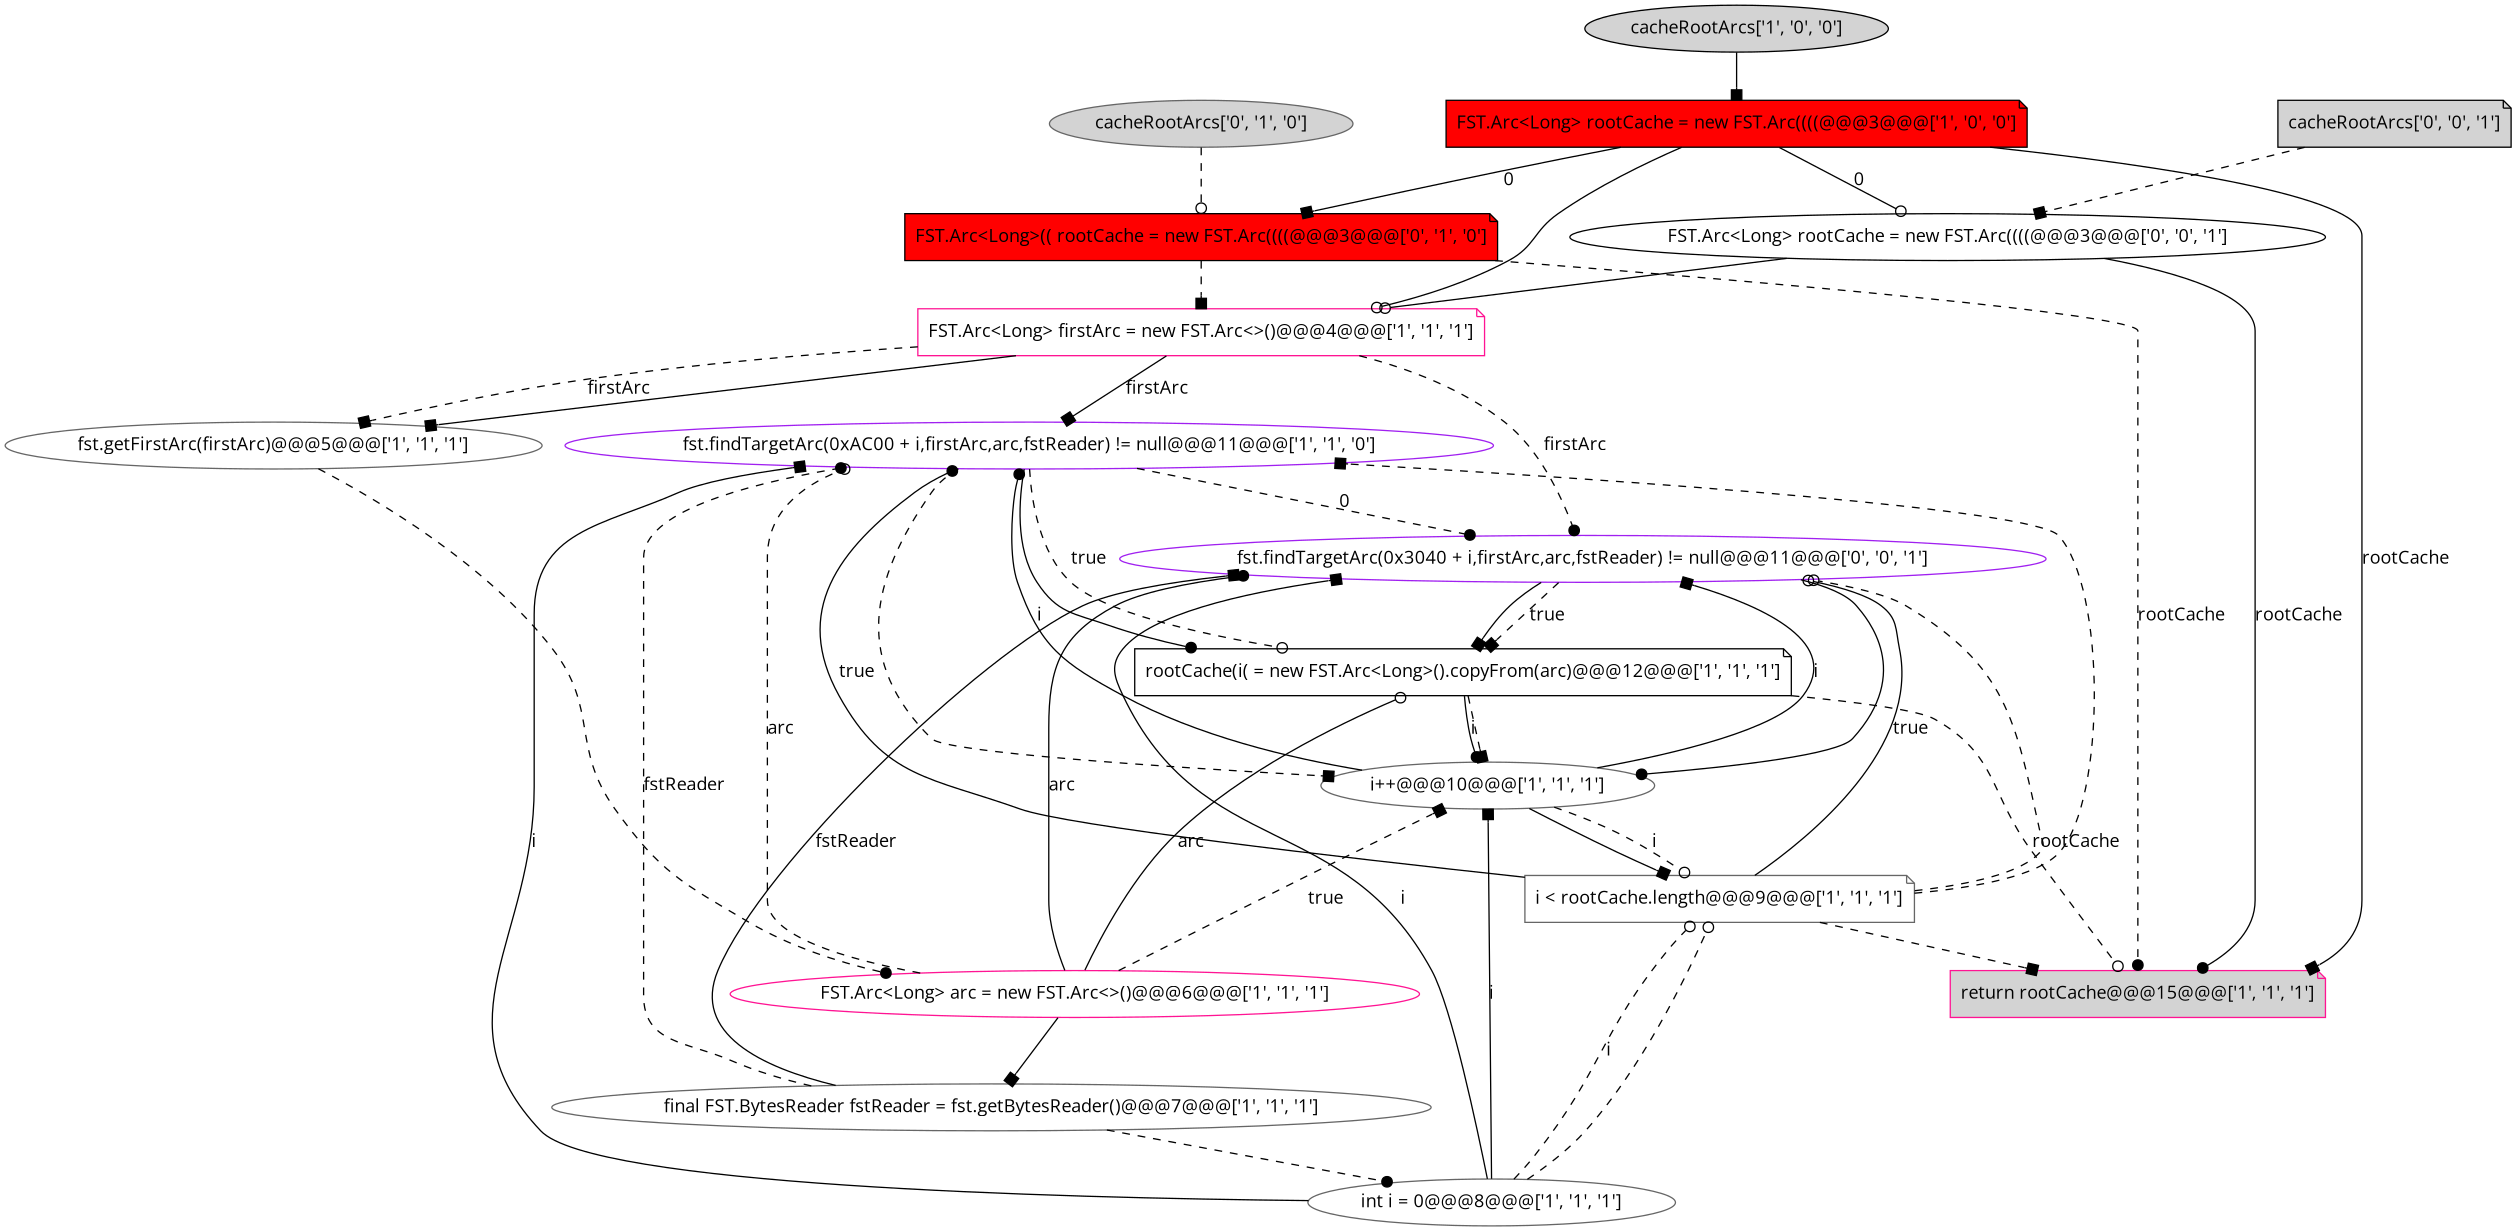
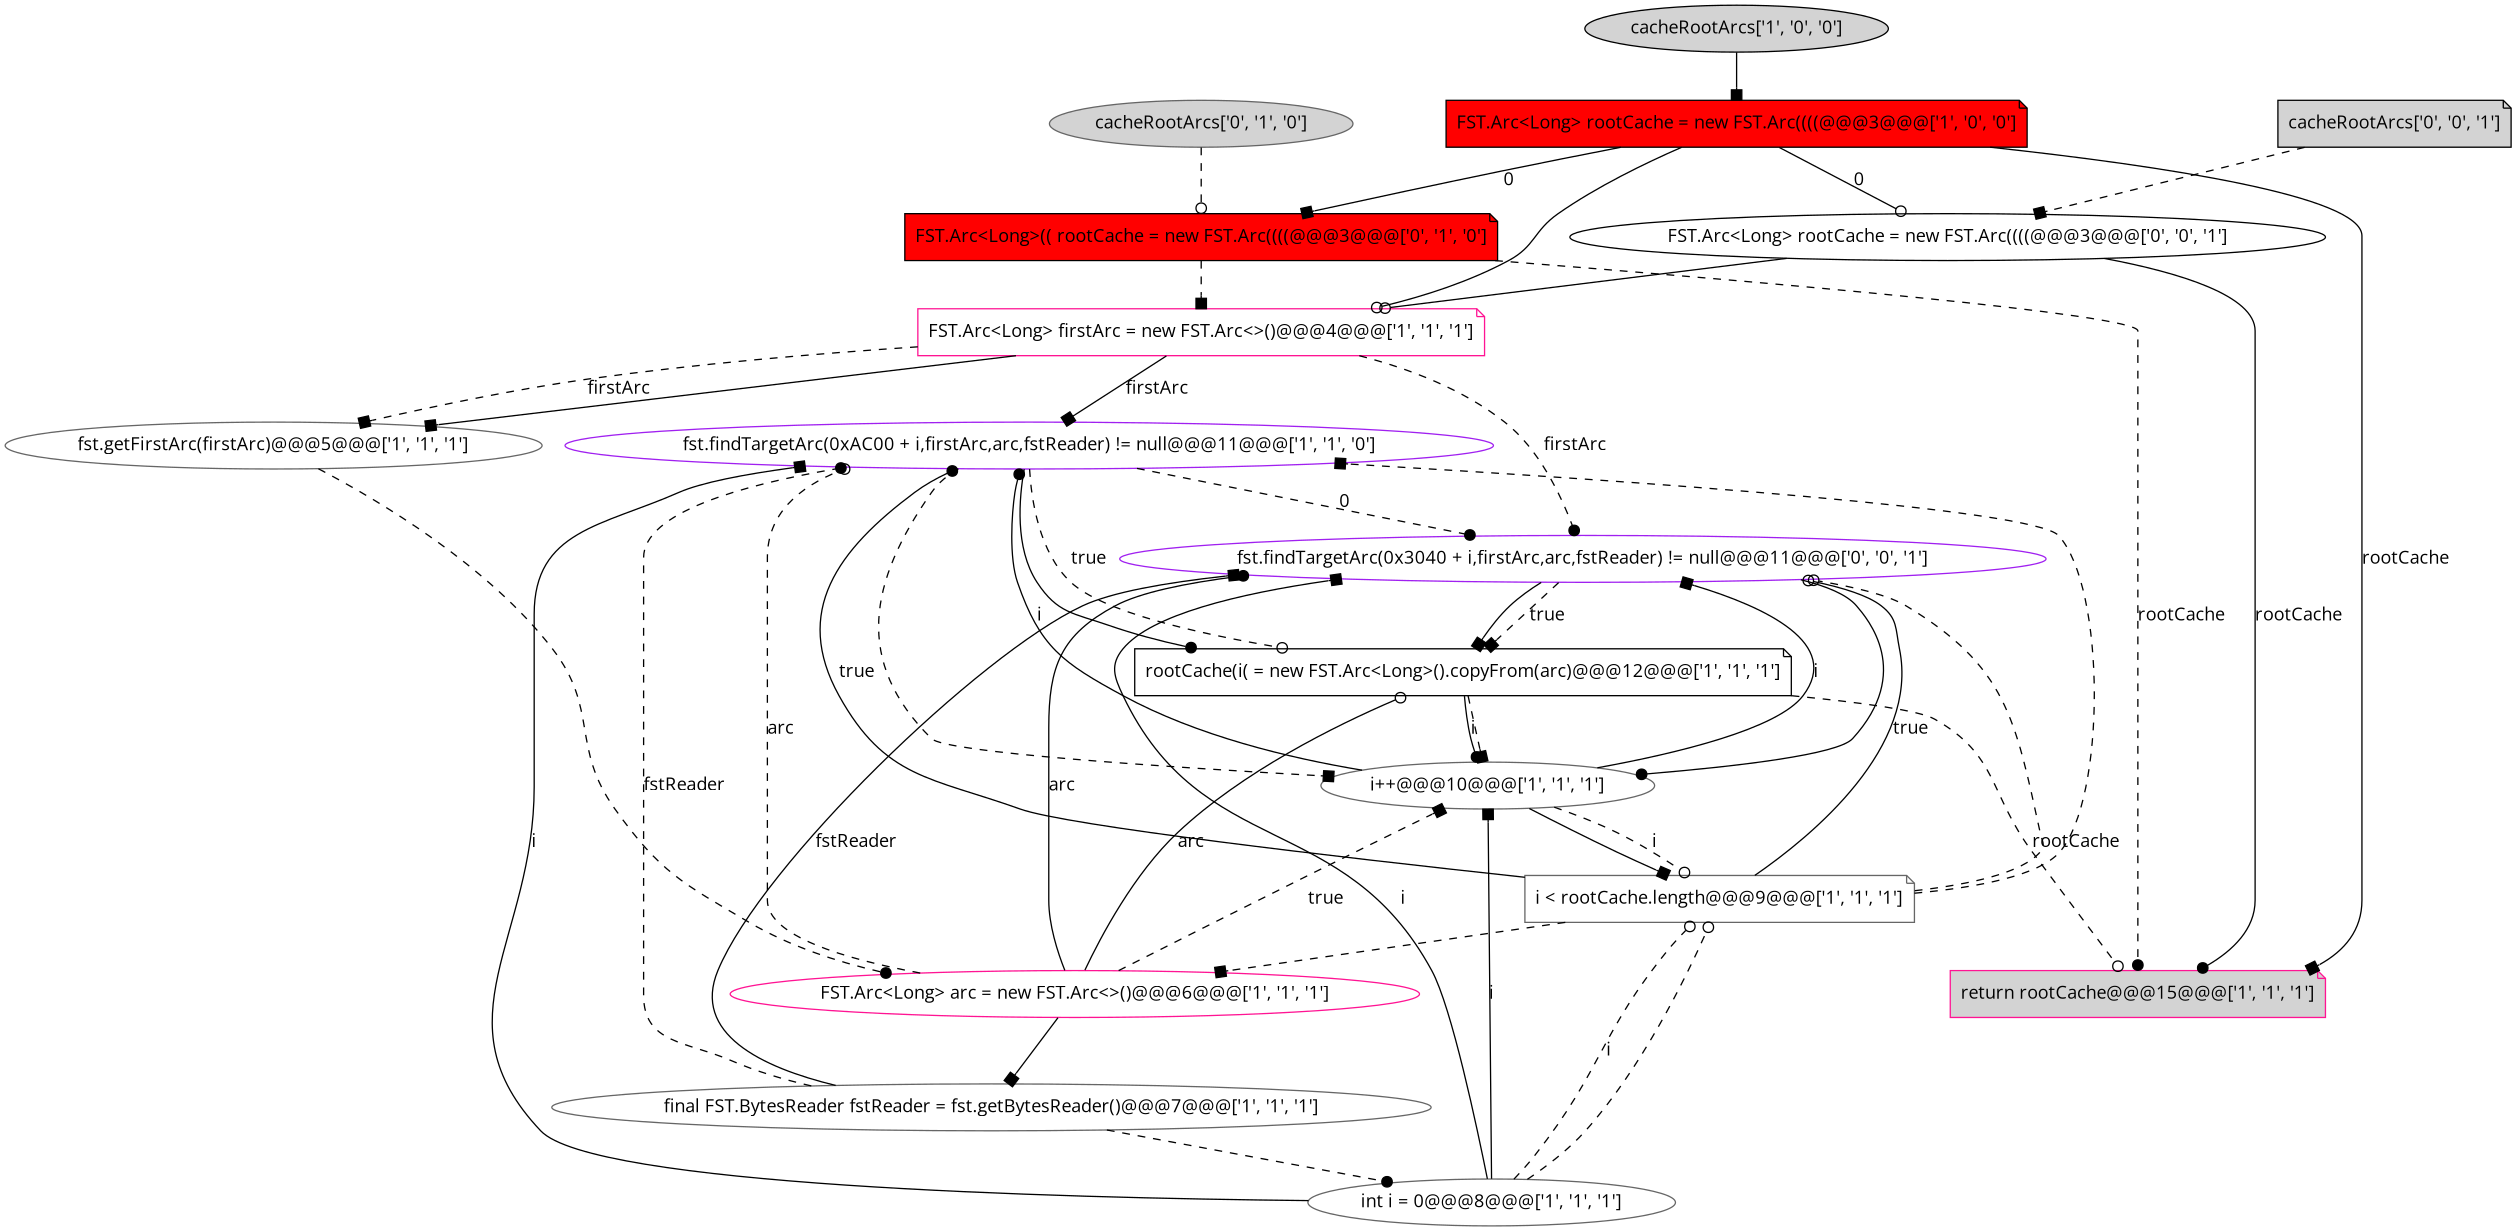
(1922, 945) -> (1397, 946)
